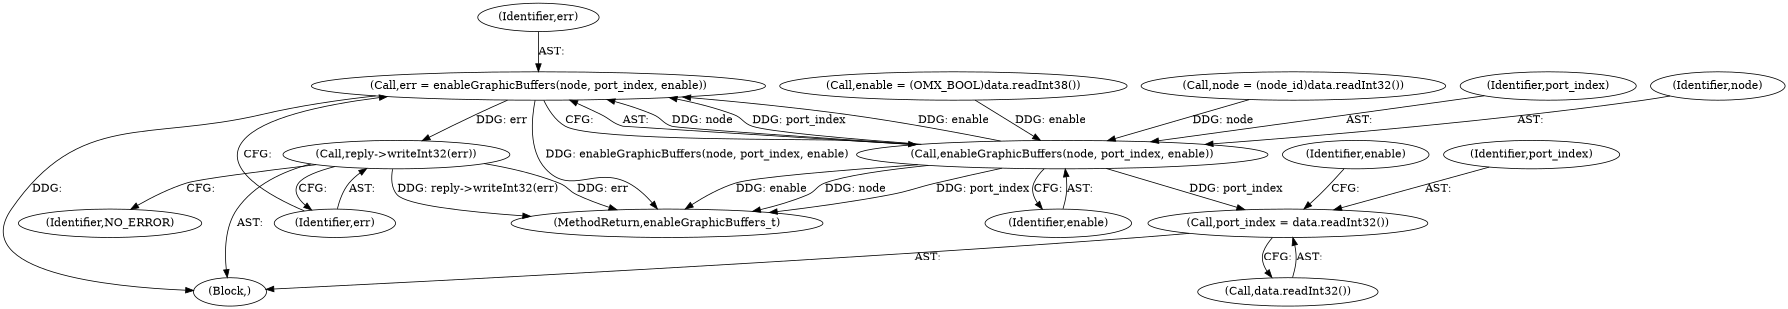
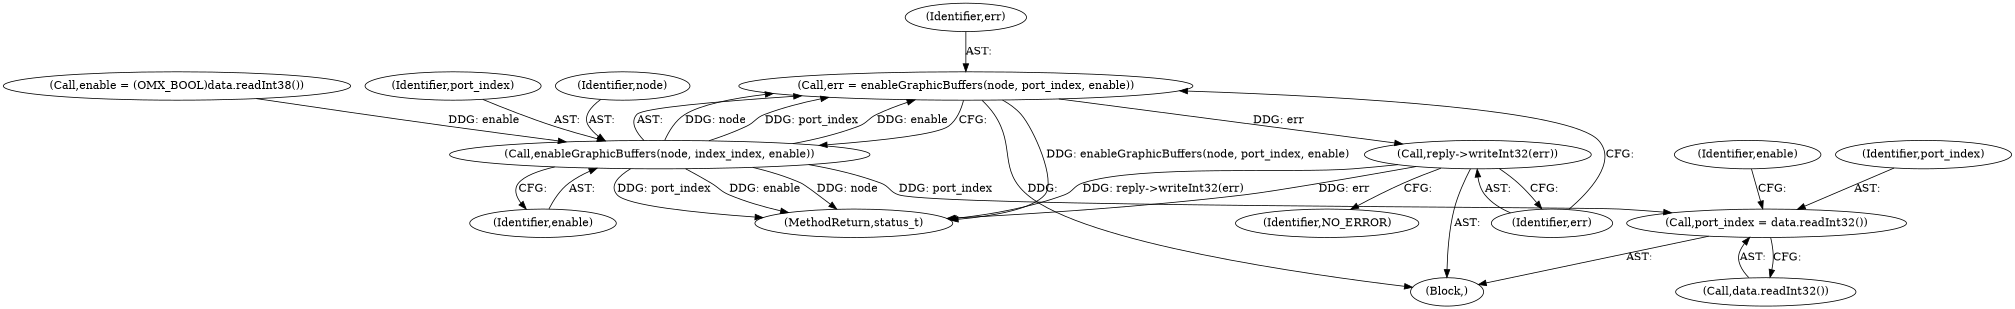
(1293, 86) -> none
(1062, 155) -> (660, 155)
(667, 223) -> (854, 223)
